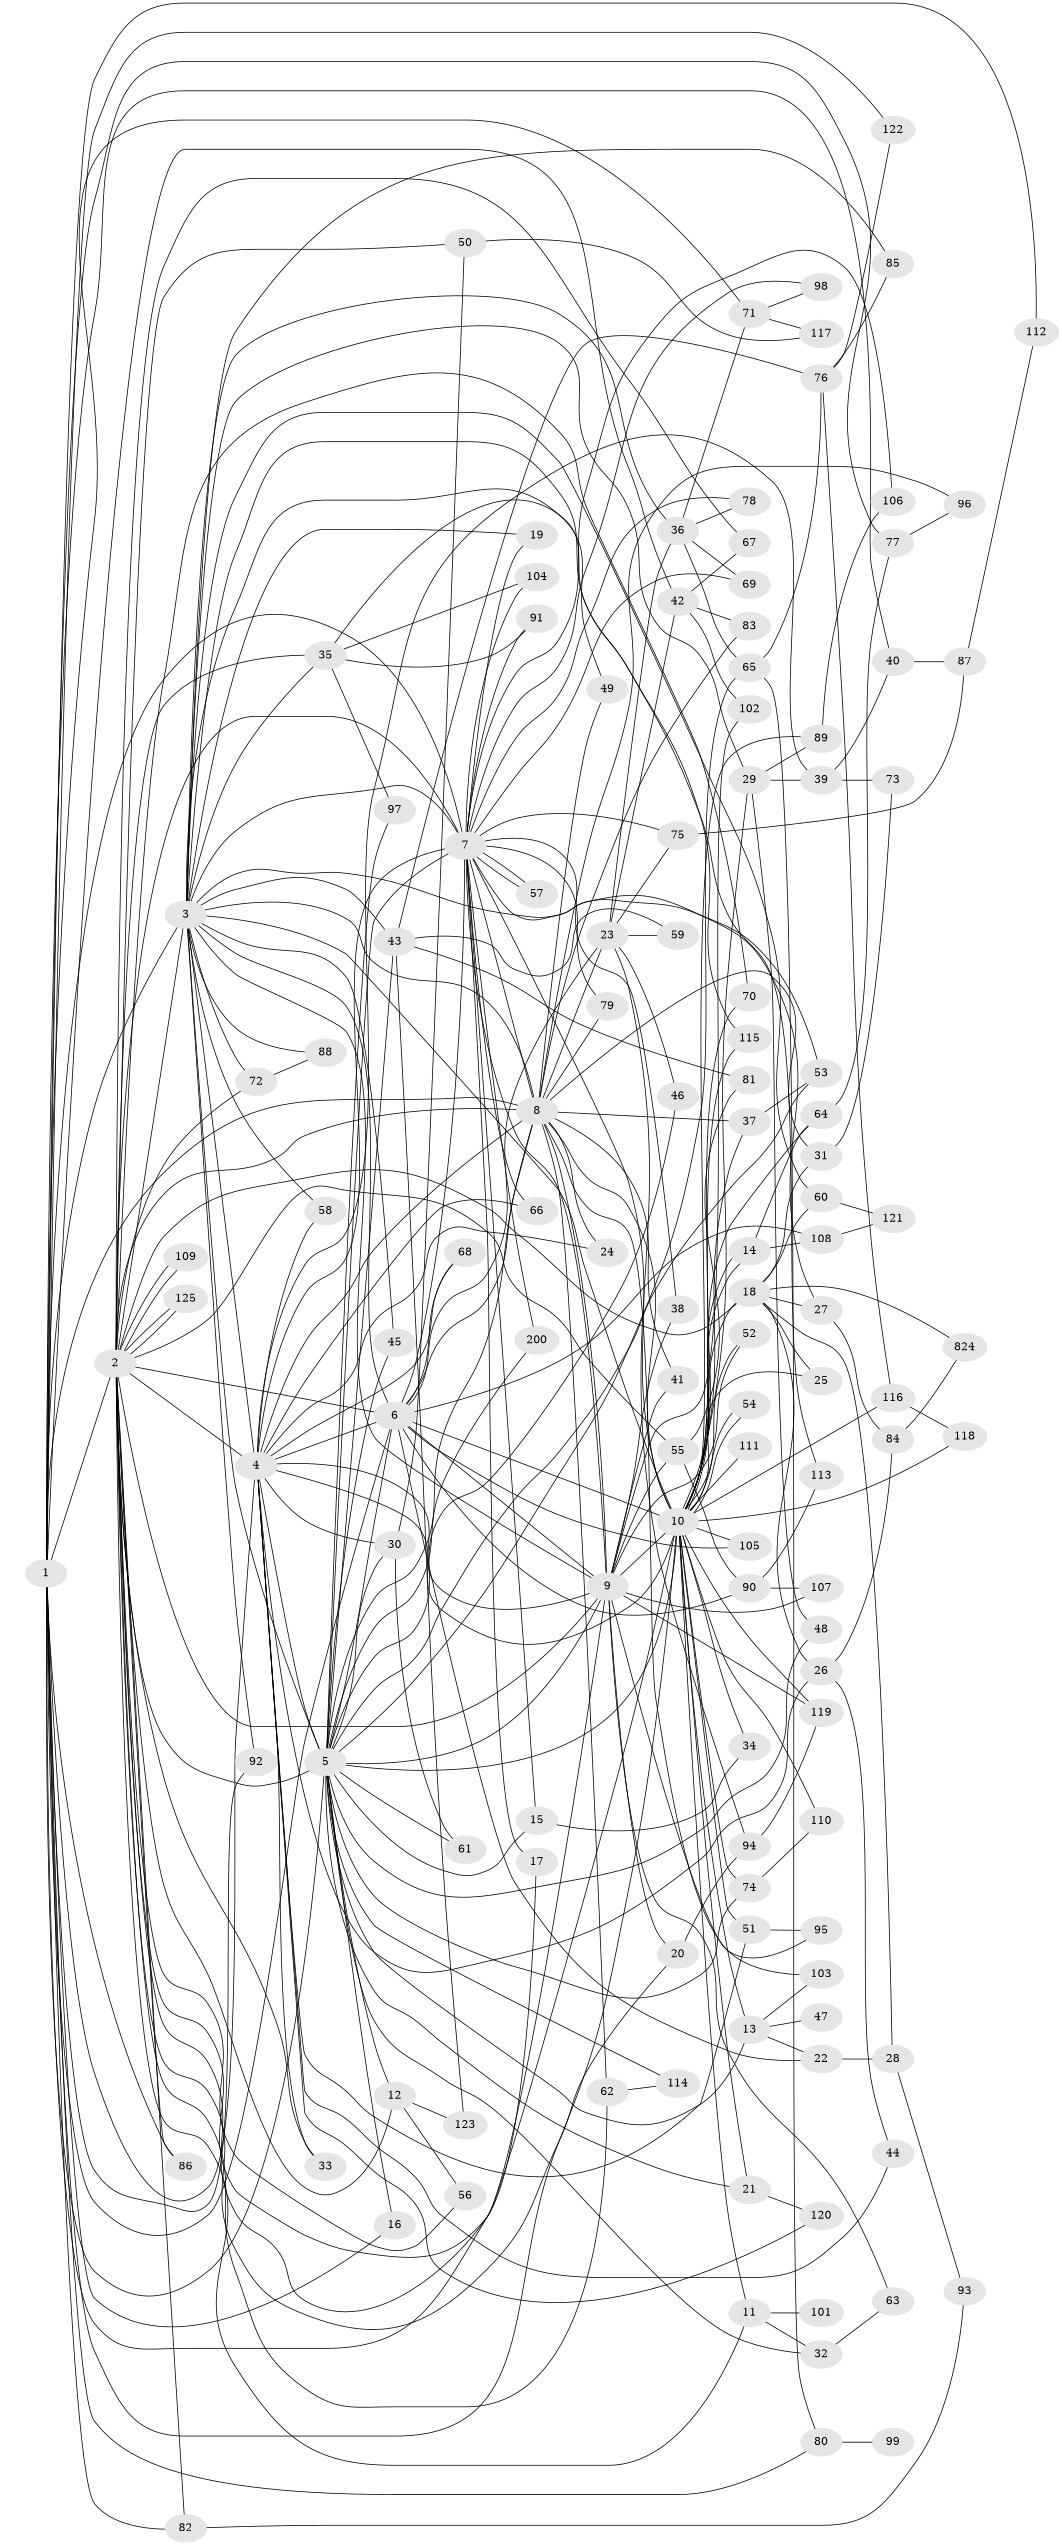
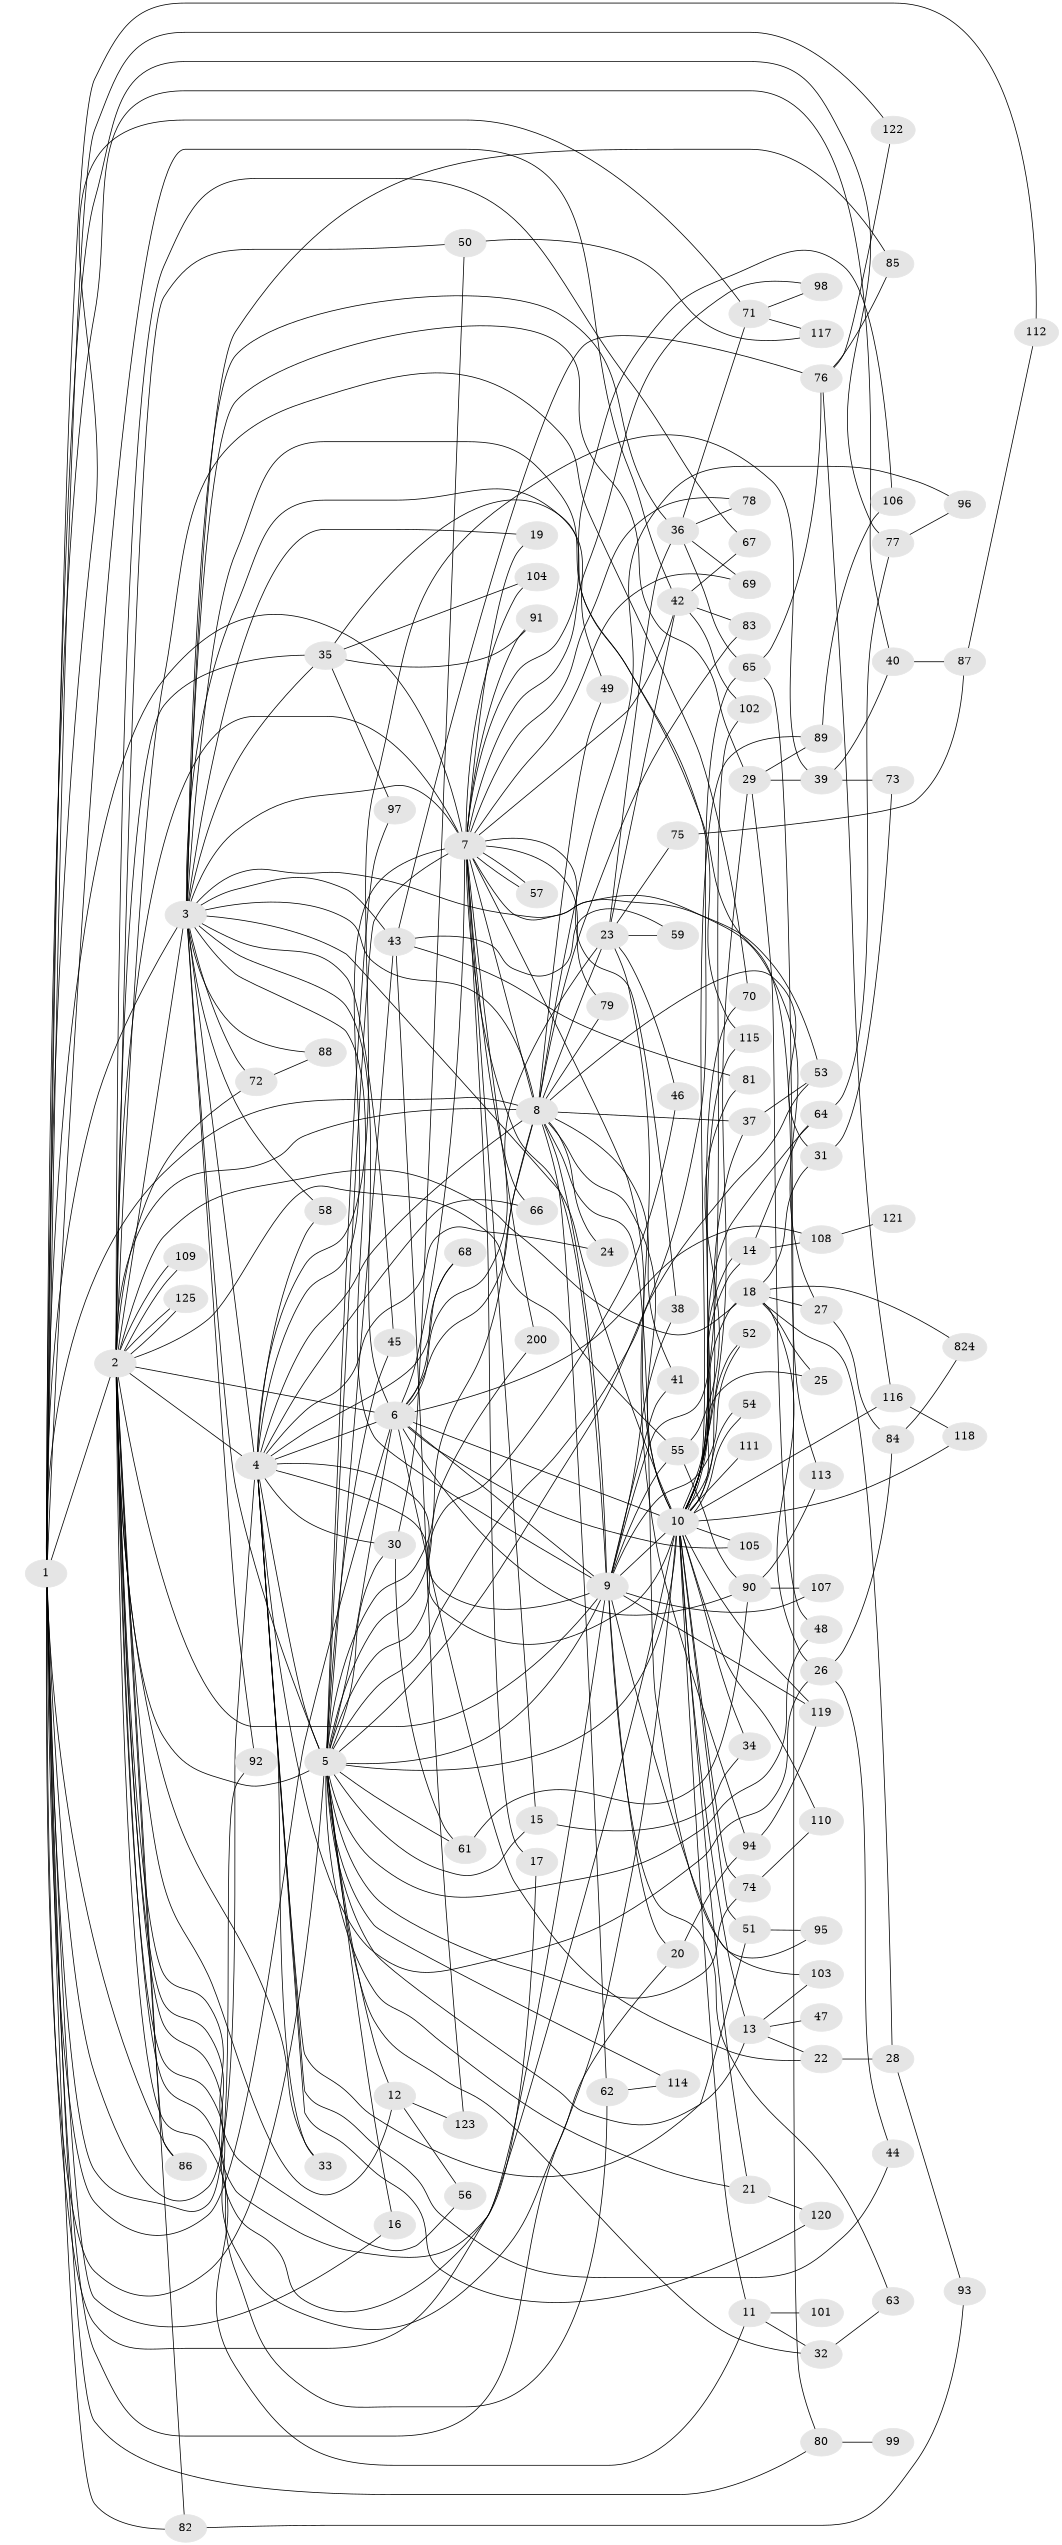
(568, 814) -> (594, 739)
(821, 1198) -> none
none -> (684, 1794)
